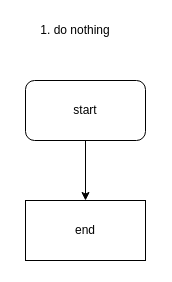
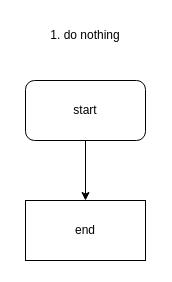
(76, 31) -> (86, 36)
